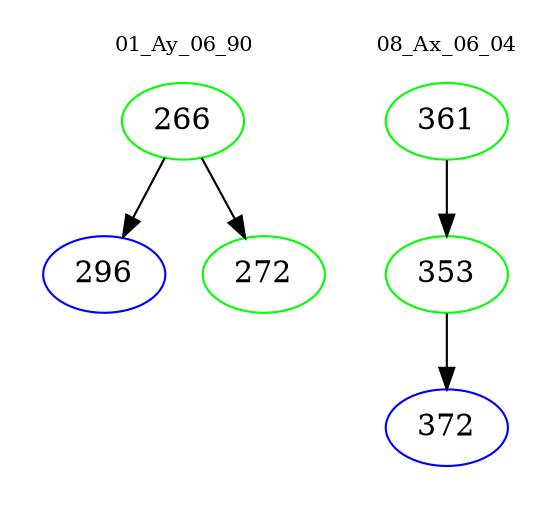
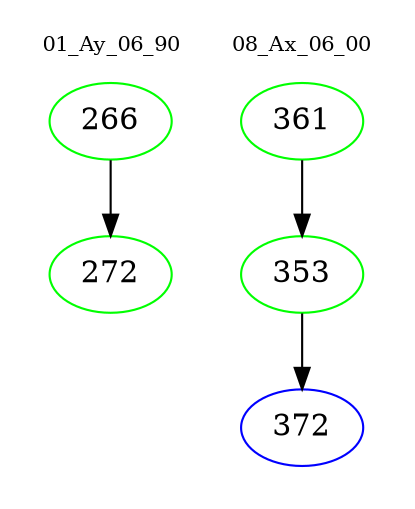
(447, 46) -> (302, 46)
(104, 274) -> none
